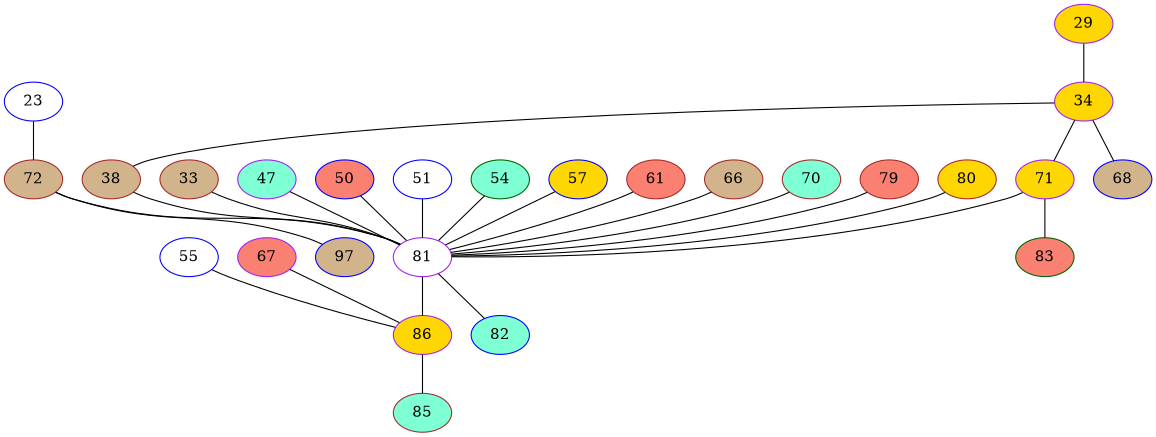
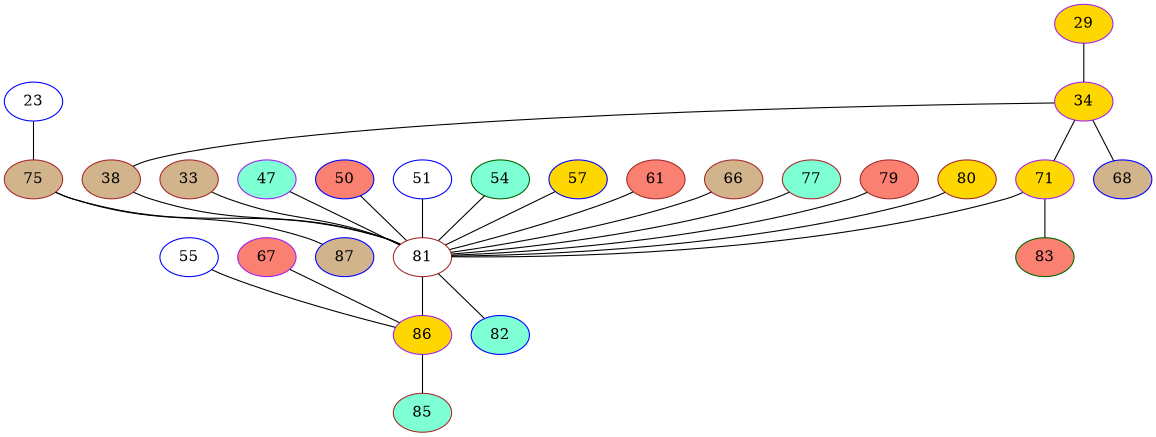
(33, 179) -> (33, 179)
(811, 179) -> (811, 179)
(345, 257) -> (345, 257)
(422, 257) -> (422, 257)
